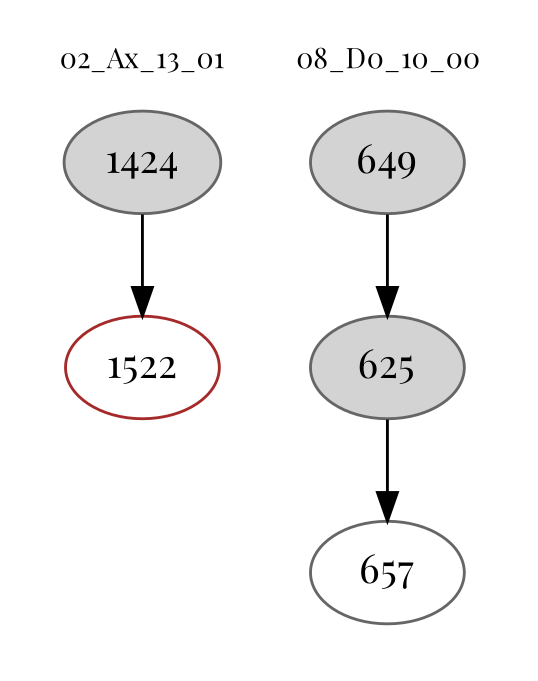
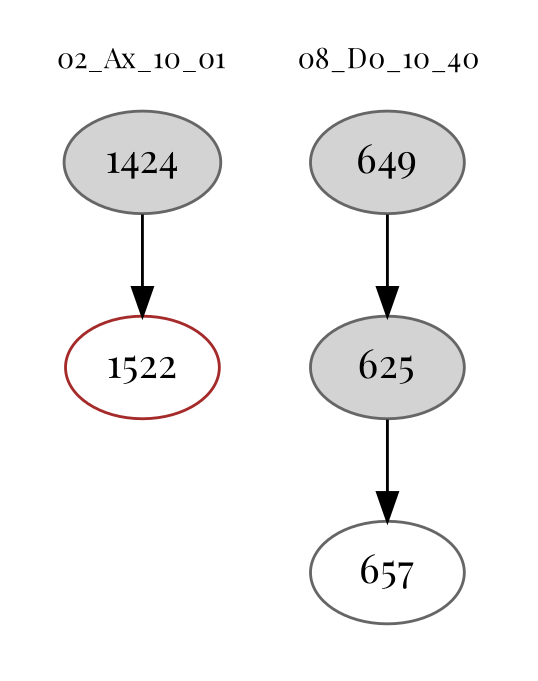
(142, 61) -> (142, 61)
(389, 61) -> (389, 61)
